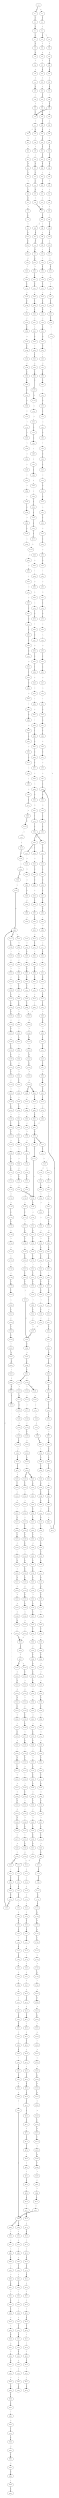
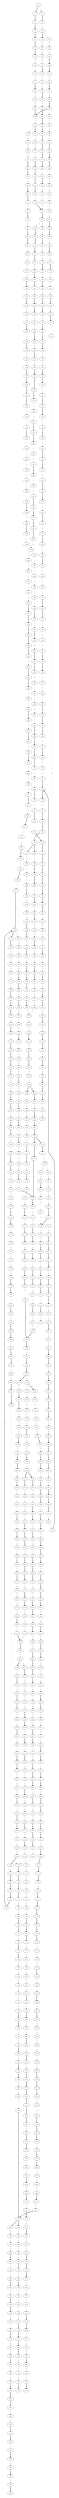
(35, 826) -> none
none -> (27, 930)
(49, 1221) -> (45, 1221)
